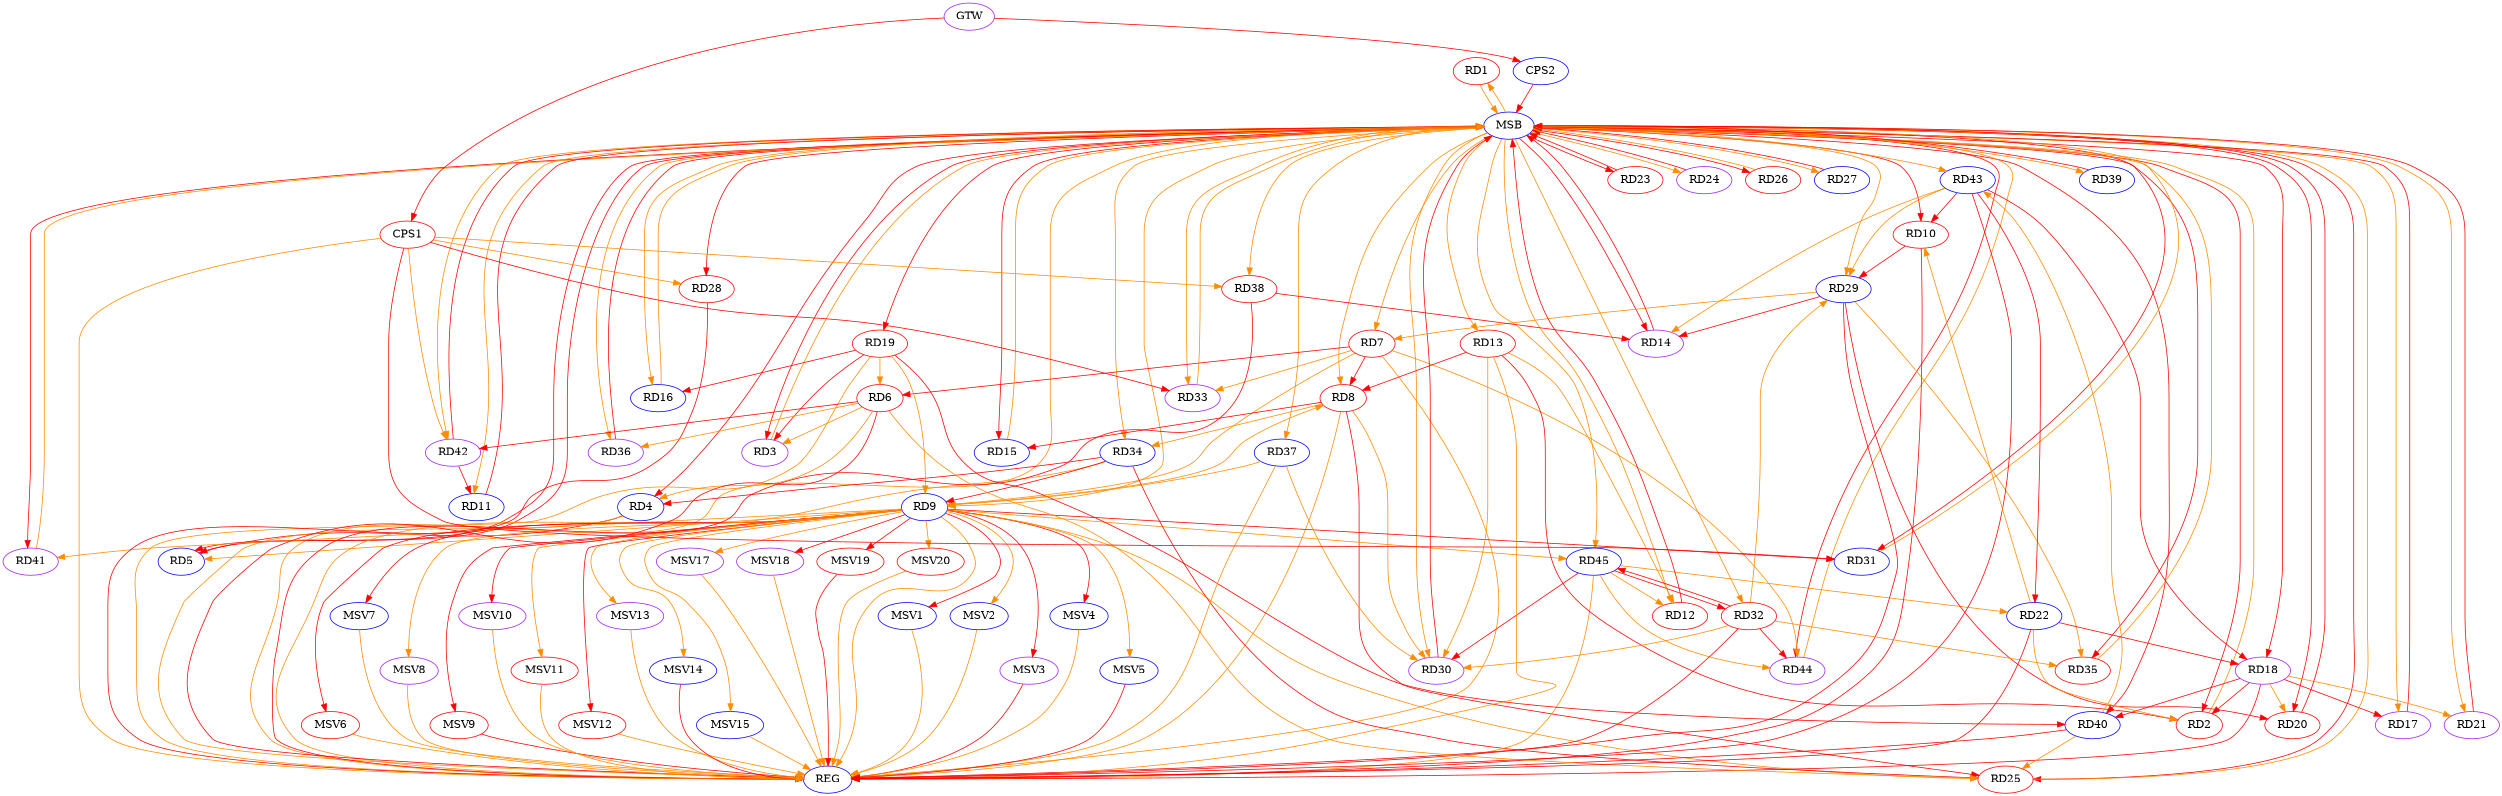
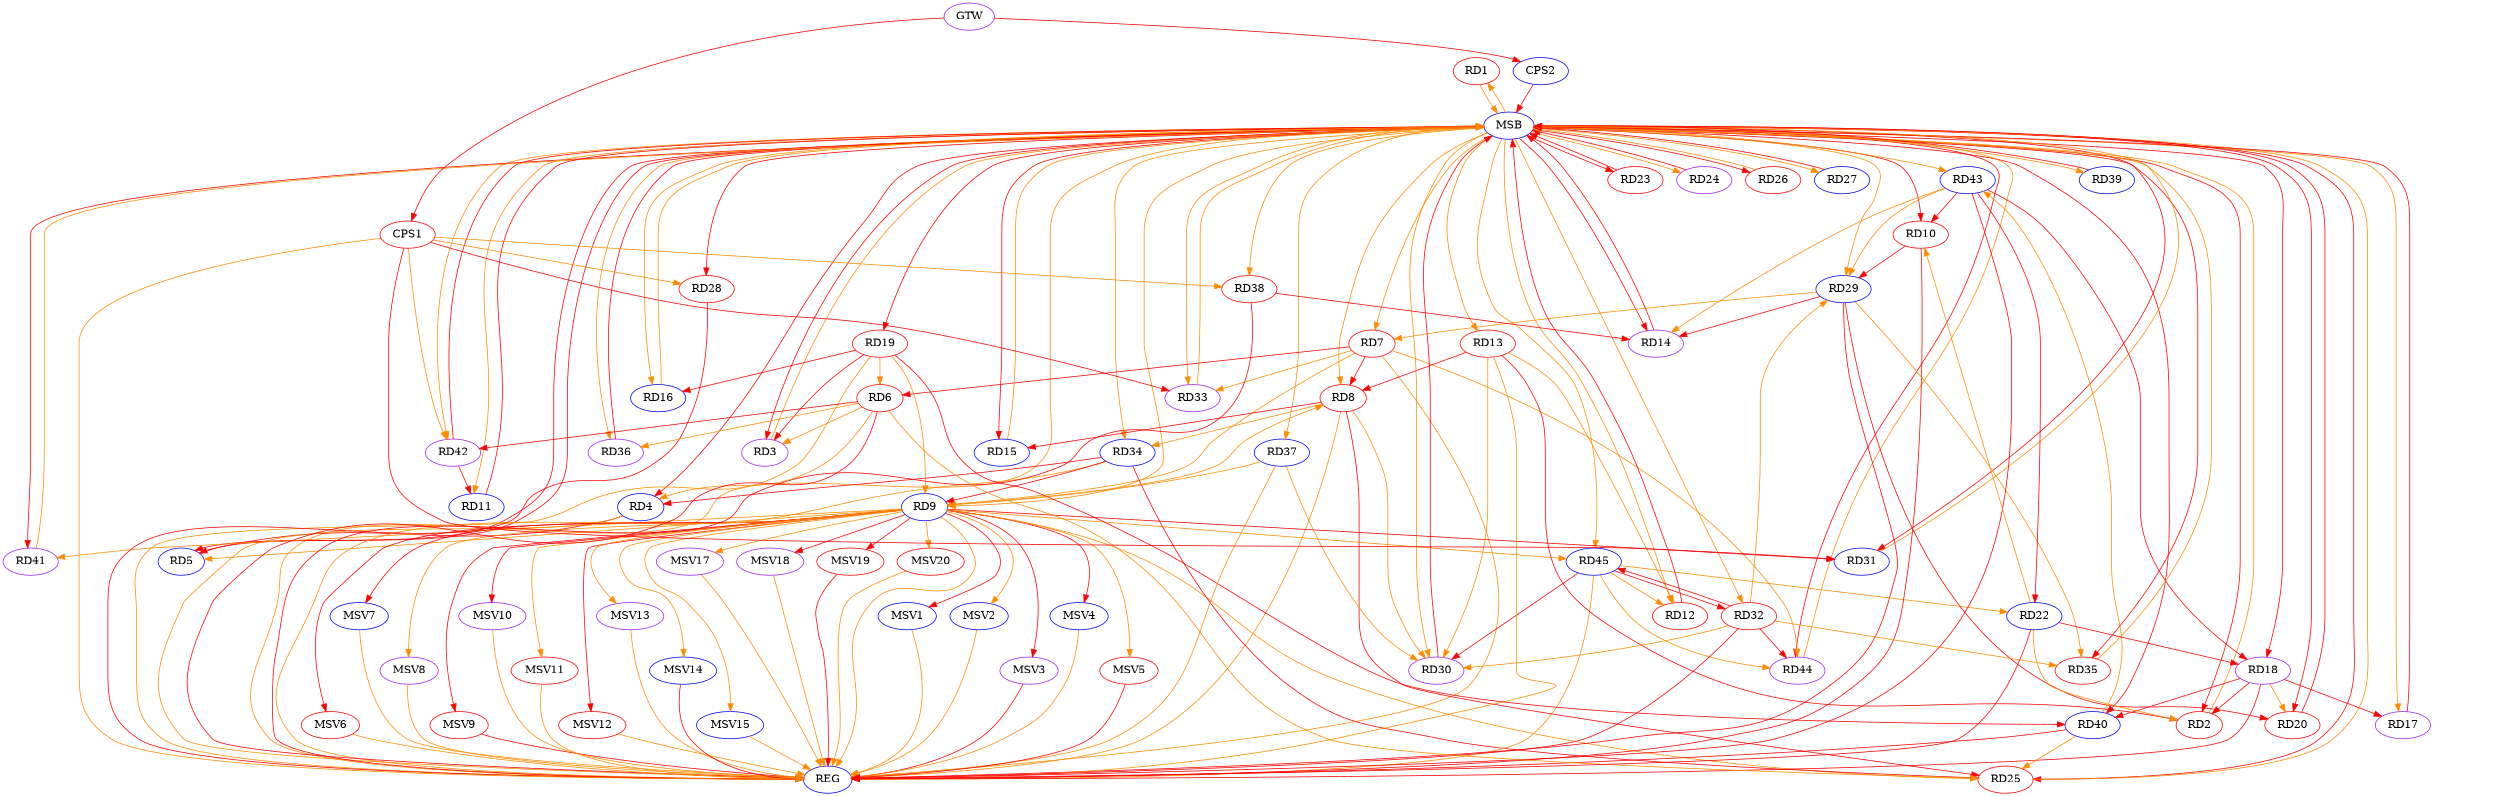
(1129, 671) -> (1129, 671)
(2472, 725) -> none
